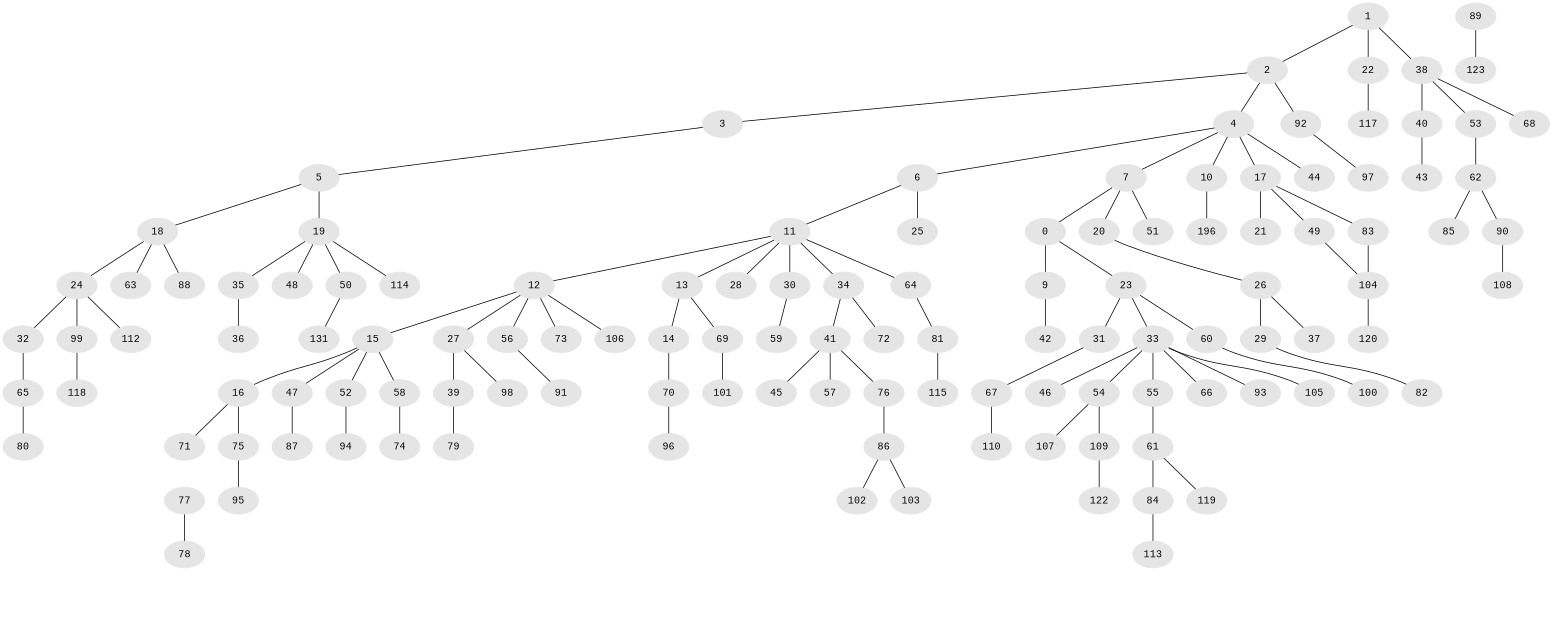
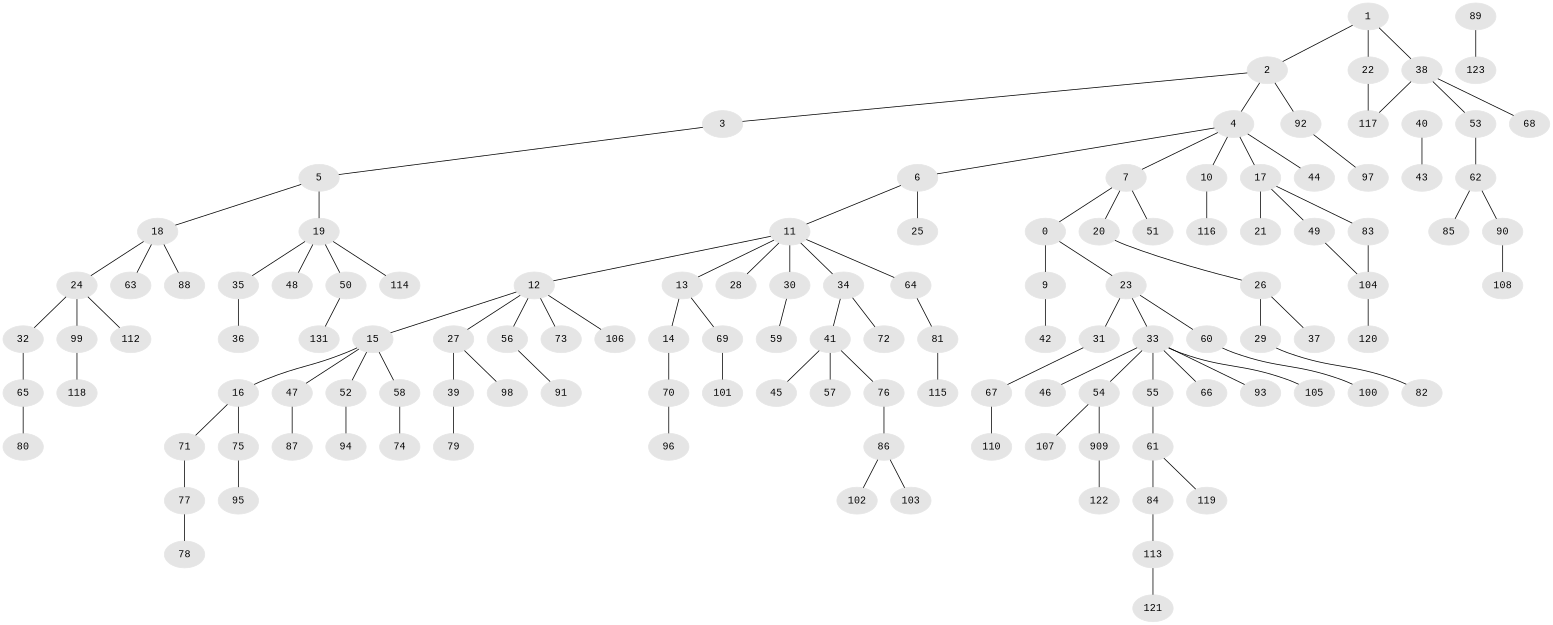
(1422, 97) -> (1395, 97)
(1207, 232) -> (1207, 232)
(1099, 447) -> (1099, 447)
none -> (185, 474)
none -> (1153, 608)
